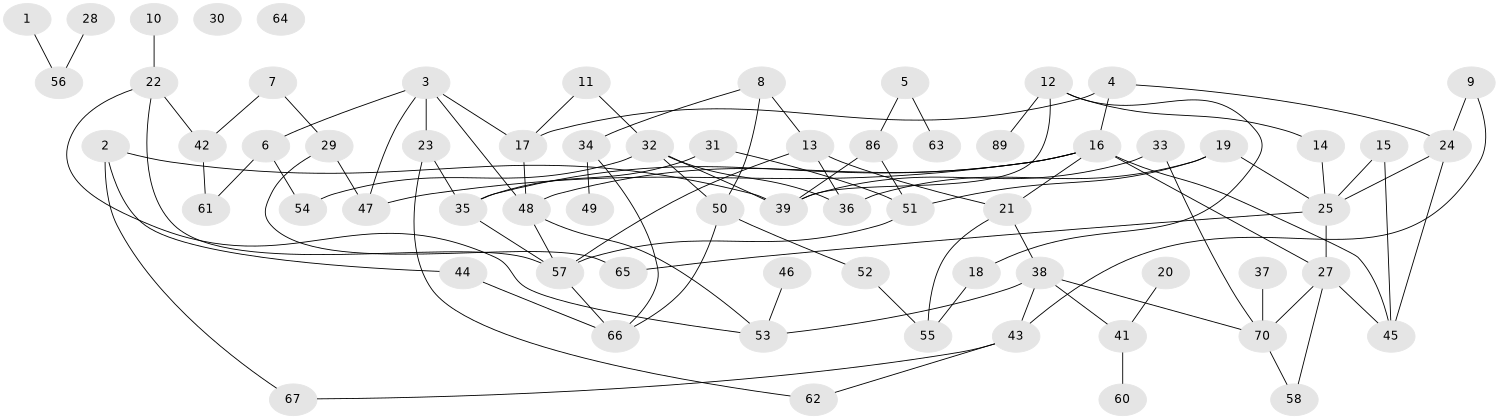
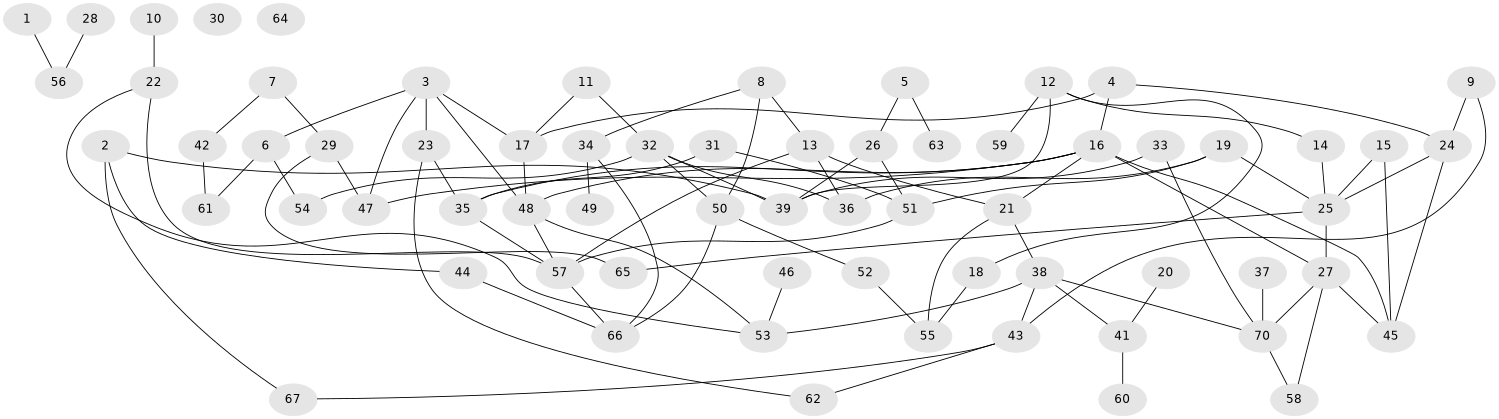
(178, 114) -> none
(874, 146) -> (874, 146)
(1000, 146) -> (1000, 146)
